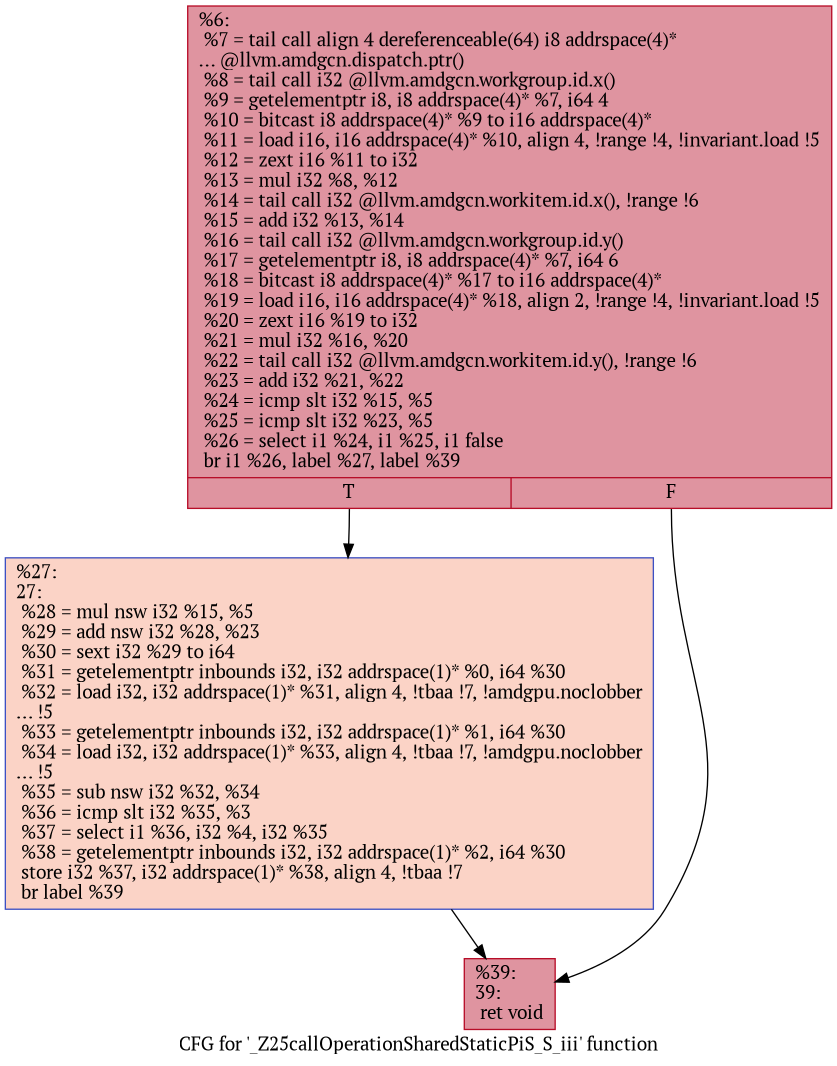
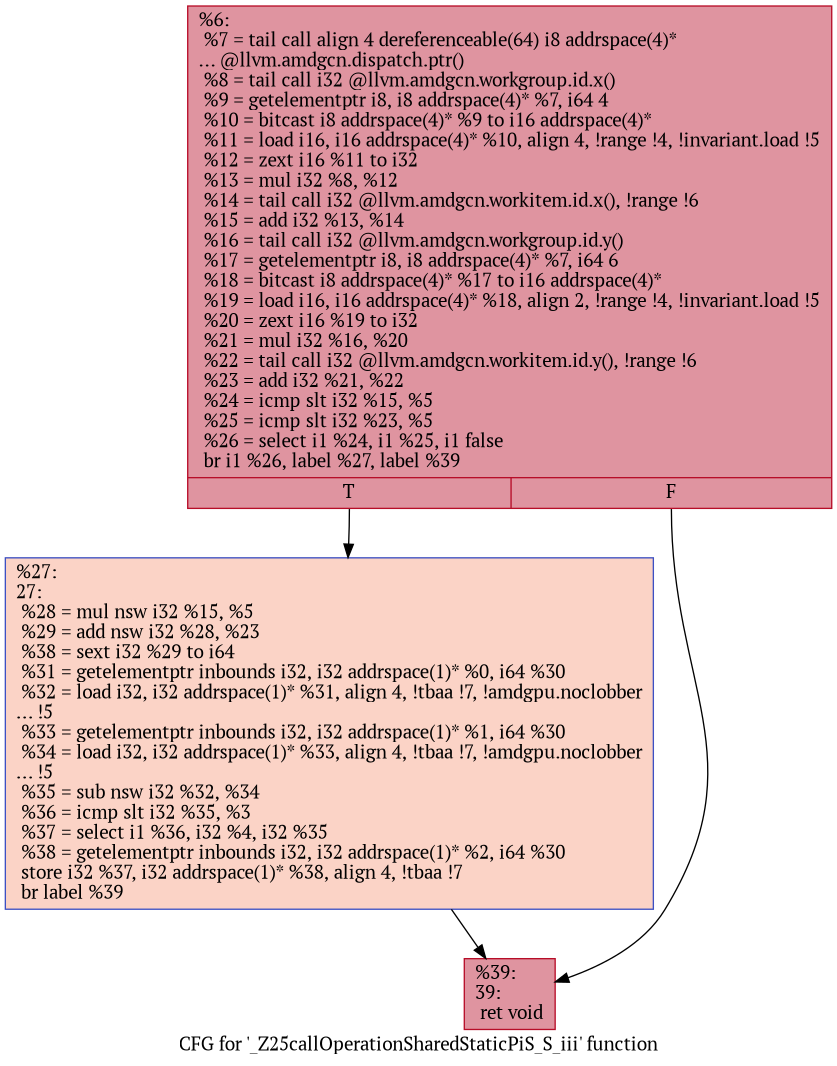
(126, 653) -> (126, 653)
